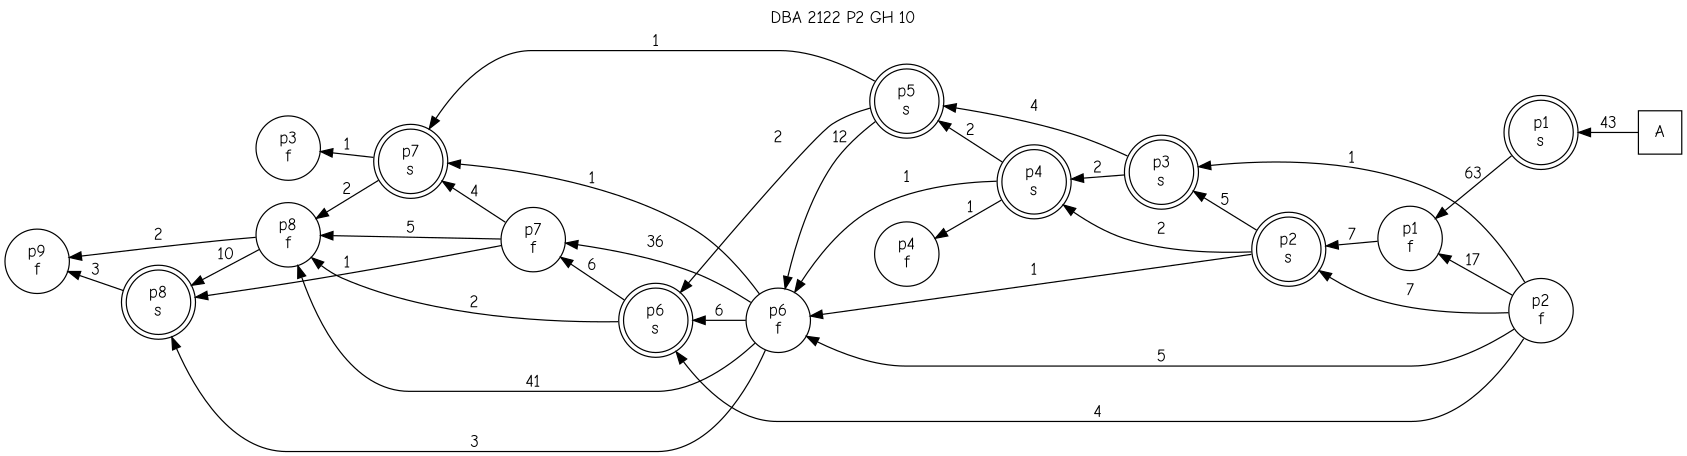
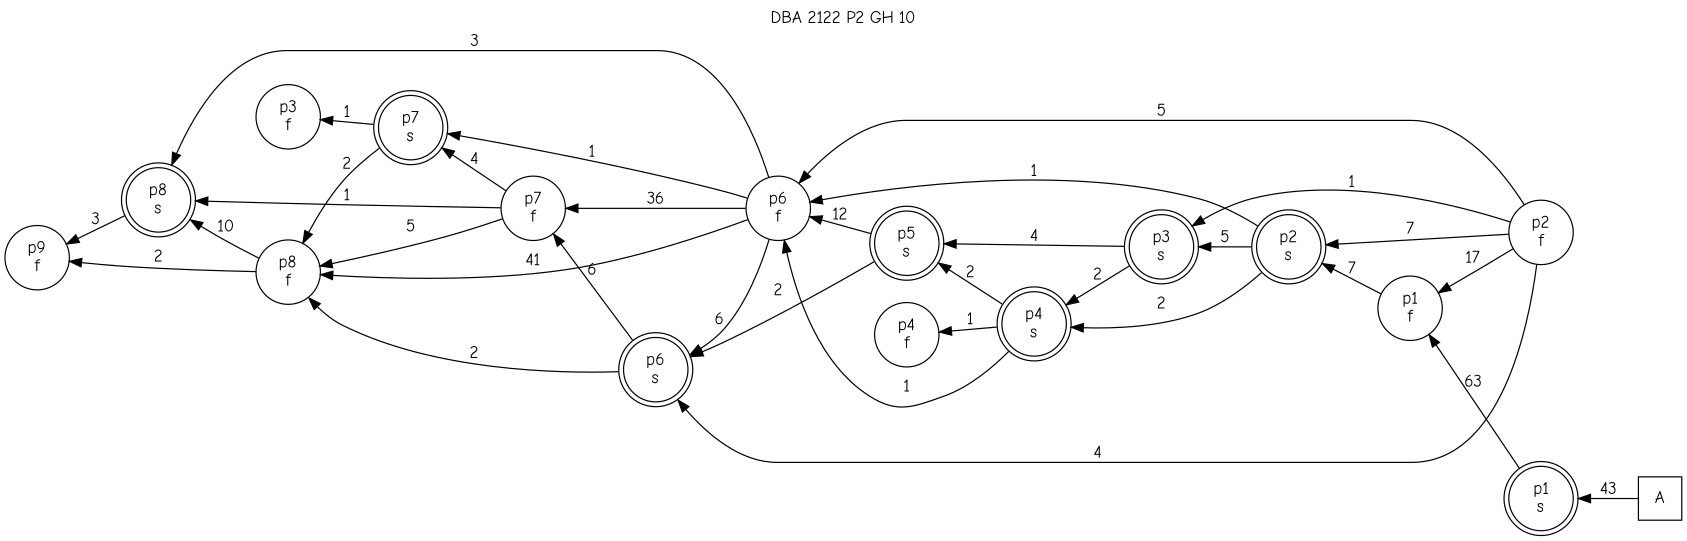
(645, 51) -> none
